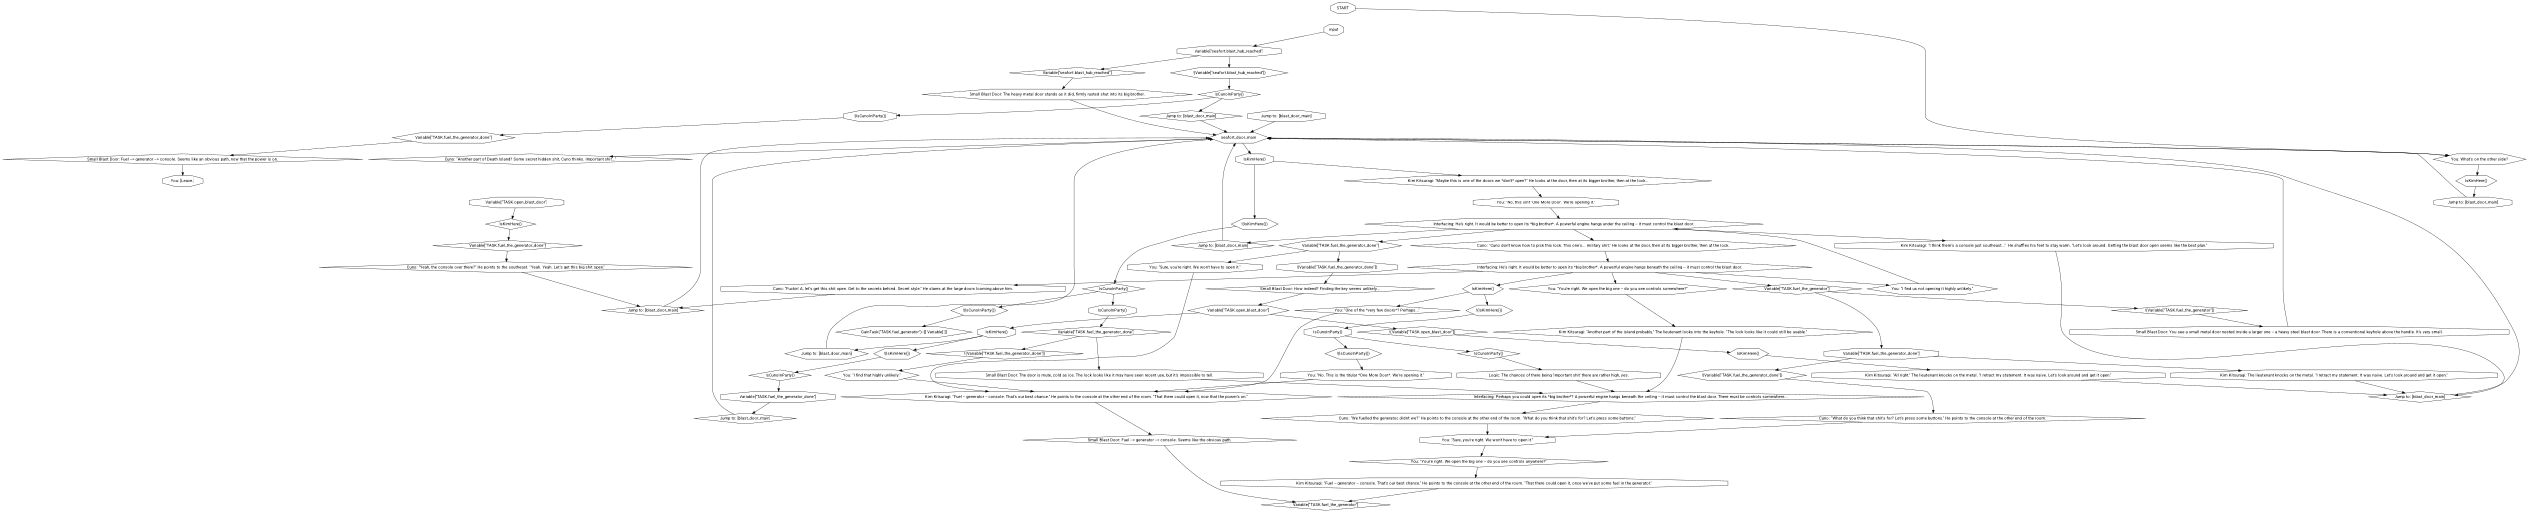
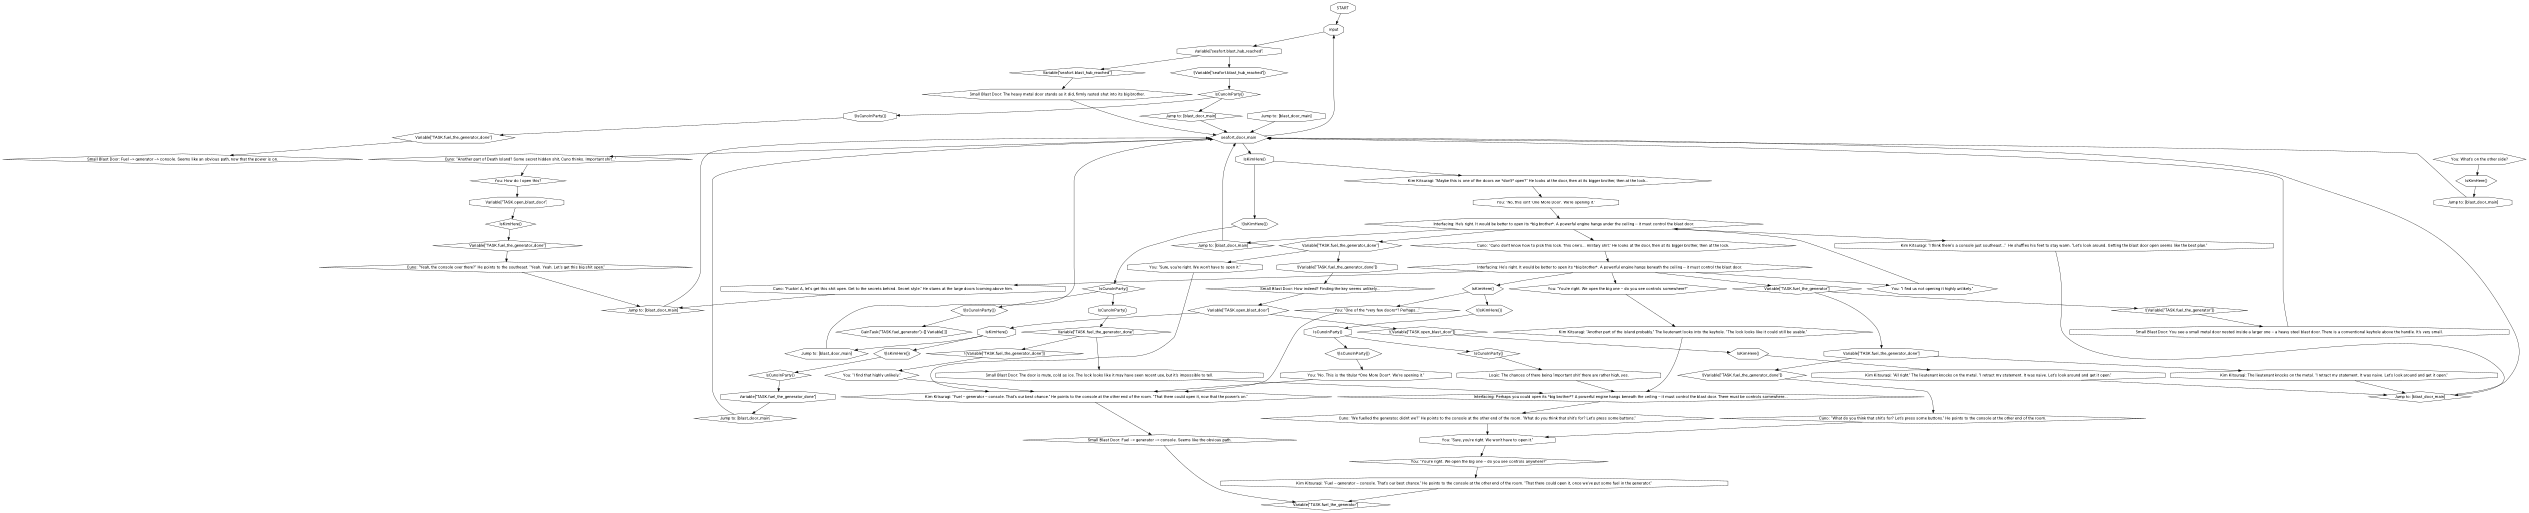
(1925, 58) -> (1339, 18)
(1857, 144) -> (1333, 114)
(183, 181) -> none
none -> (518, 181)
